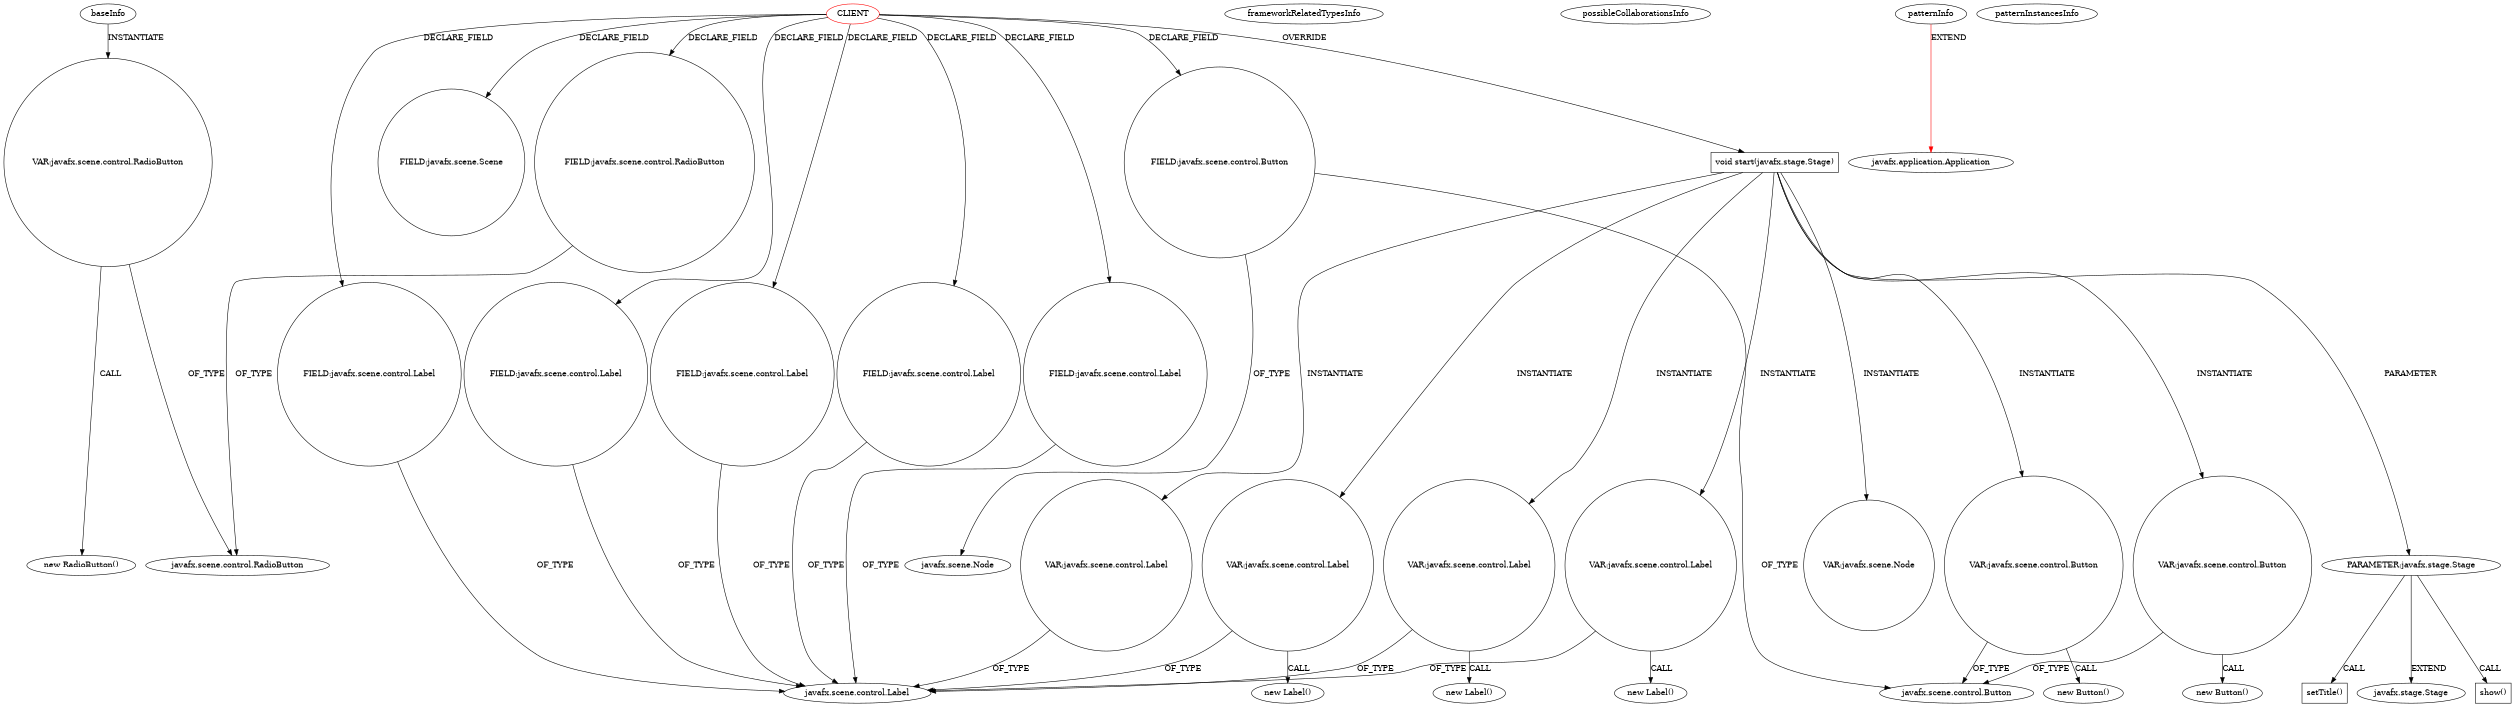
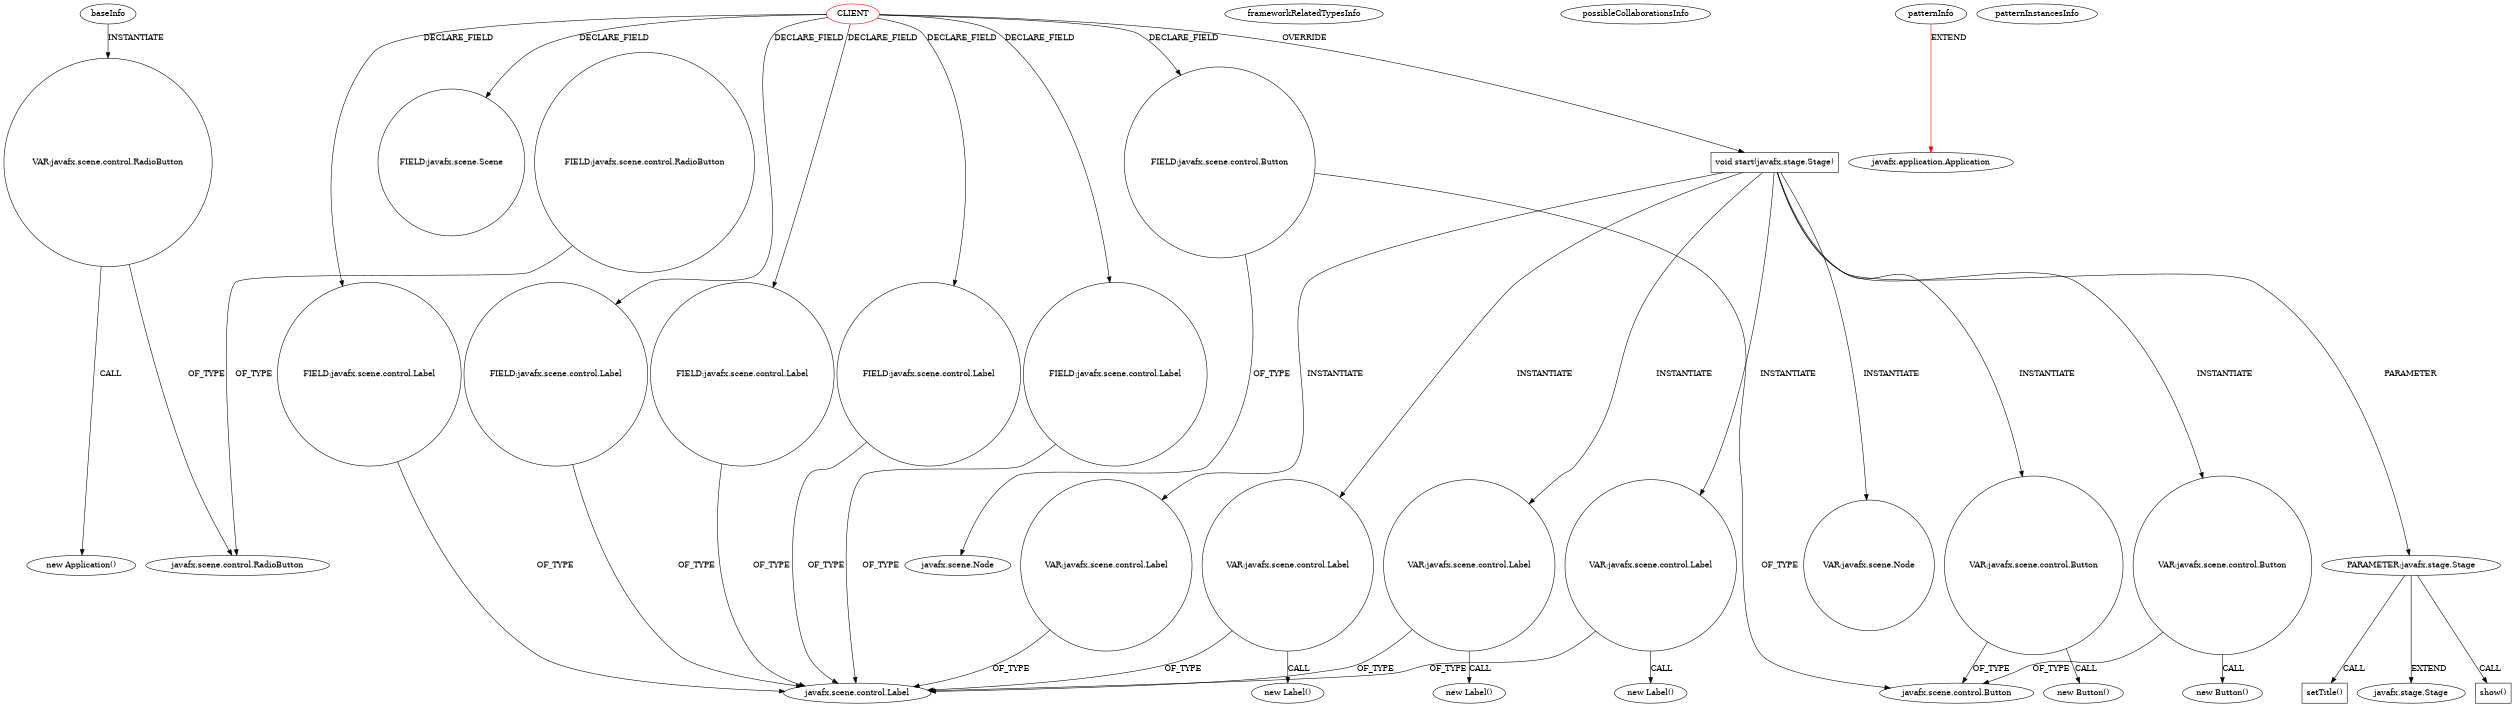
(725, 22) -> none
(81, 565) -> (81, 565)
